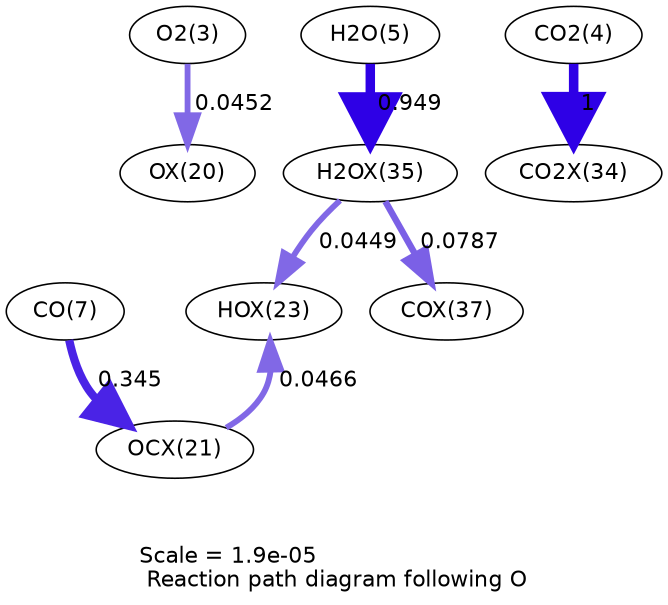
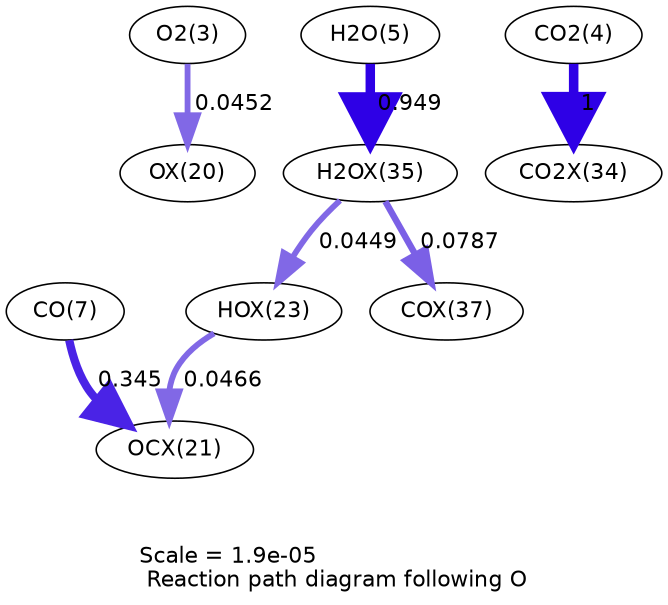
(256, 404) -> (185, 357)
